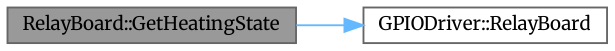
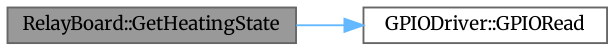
(485, 25) -> (485, 25)
